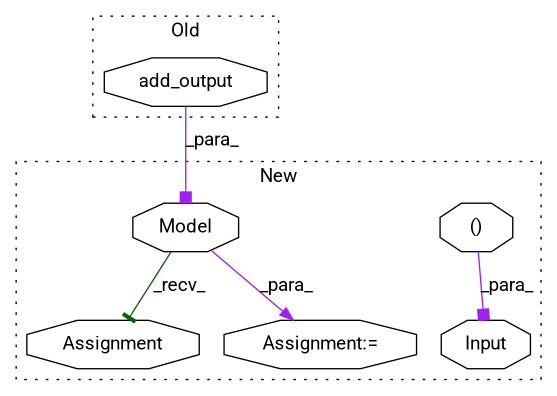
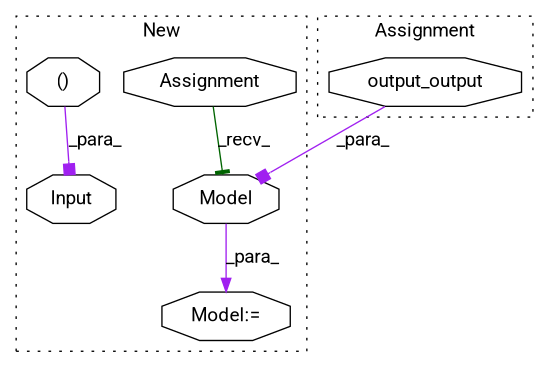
(186, 32) -> (425, 32)
(186, 82) -> (425, 82)
(151, 283) -> (218, 137)
(320, 345) -> (226, 316)
